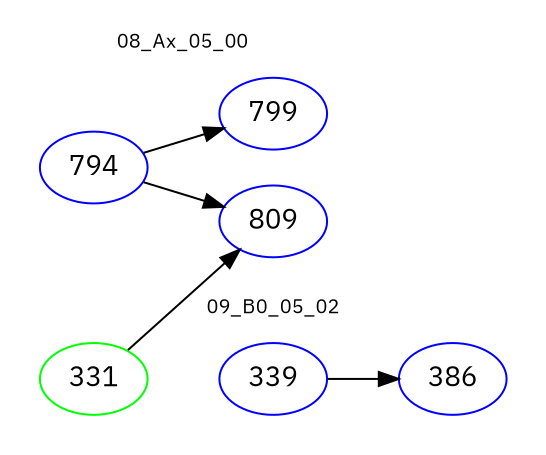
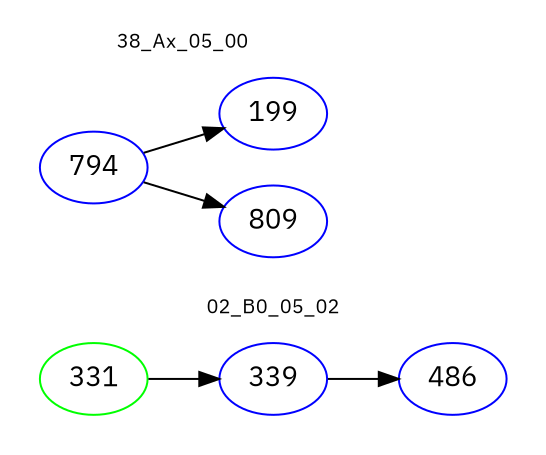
(183, 43) -> (183, 43)
(273, 114) -> (273, 114)
(176, 307) -> (174, 379)
(273, 308) -> (273, 308)
(453, 379) -> (453, 379)
